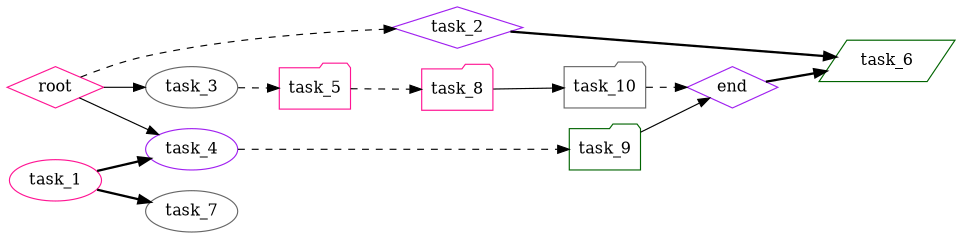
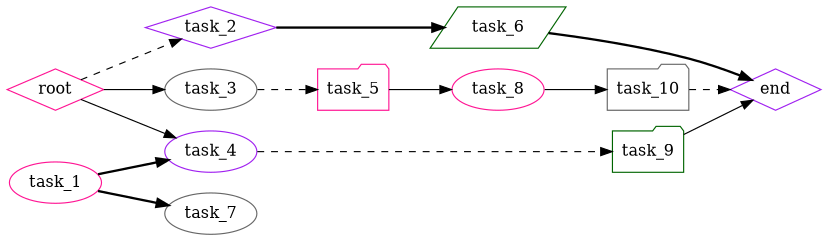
(790, 77) -> (646, 49)
(380, 89) -> (414, 90)
(457, 90) -> (498, 90)
